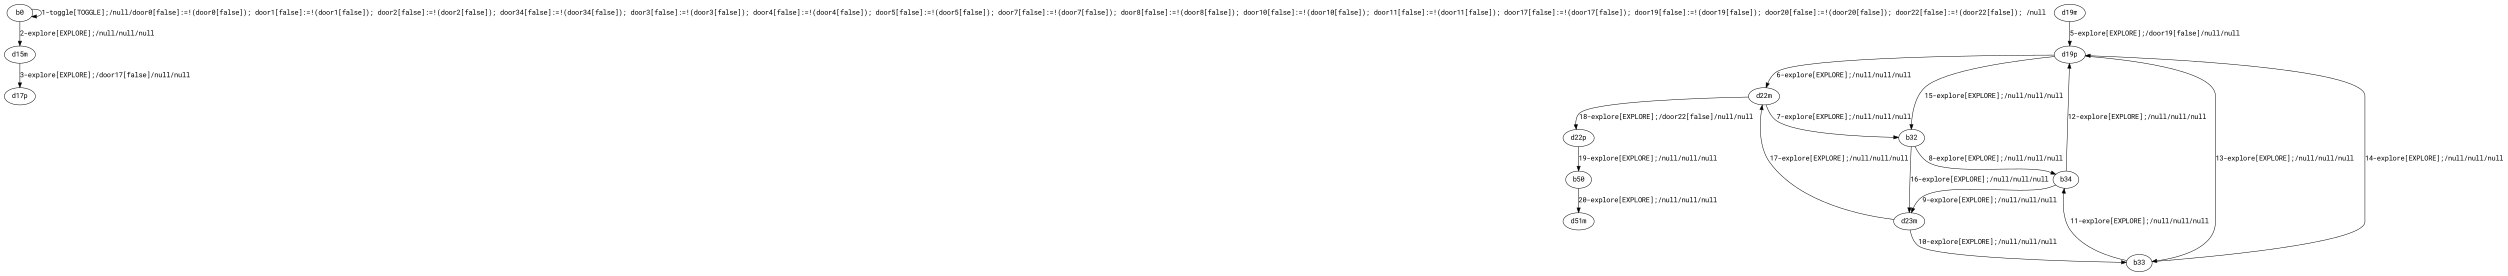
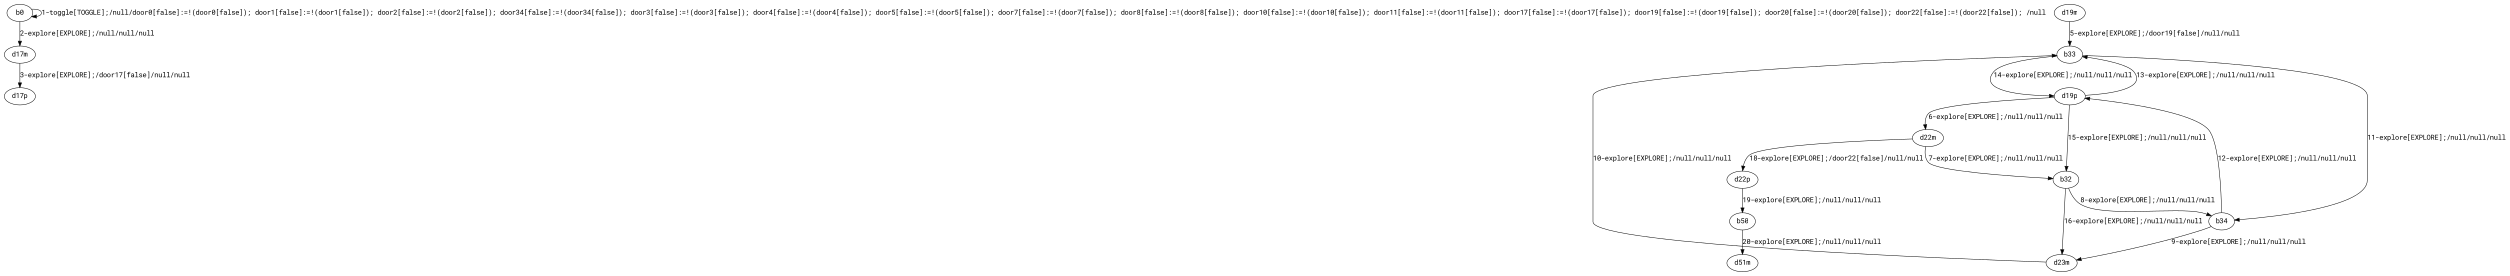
(2070, 31) -> (2070, 31)
(20, 55) -> (20, 55)
(1802, 190) -> none
